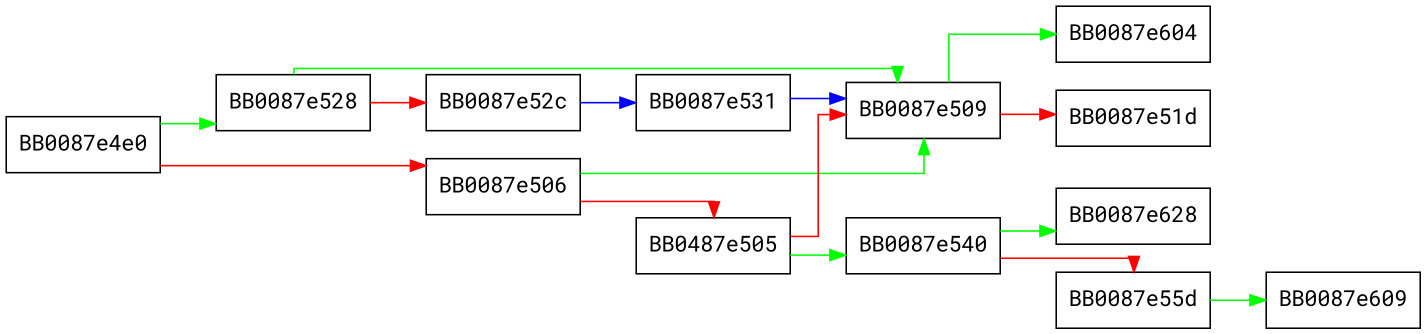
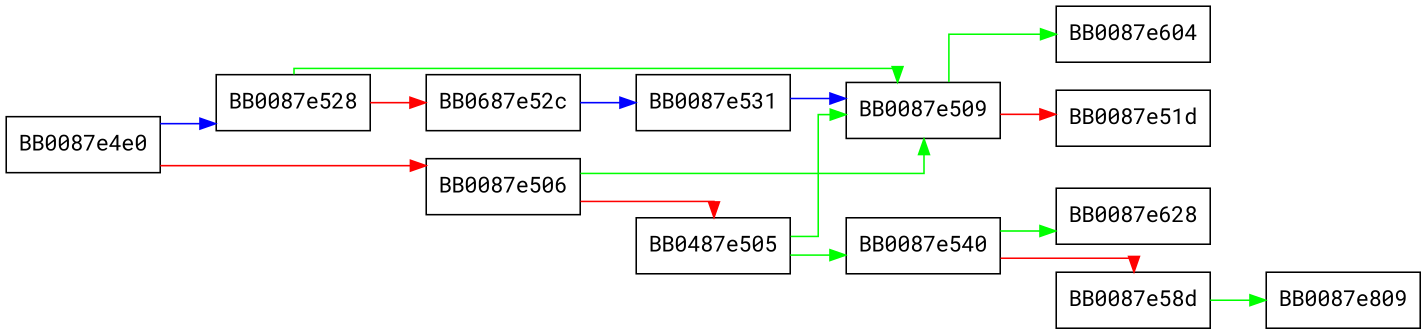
(503, 103) -> (503, 103)
(180, 124) -> (180, 124)
(818, 183) -> (818, 183)
(1133, 300) -> (1133, 300)
(1343, 300) -> (1343, 300)
